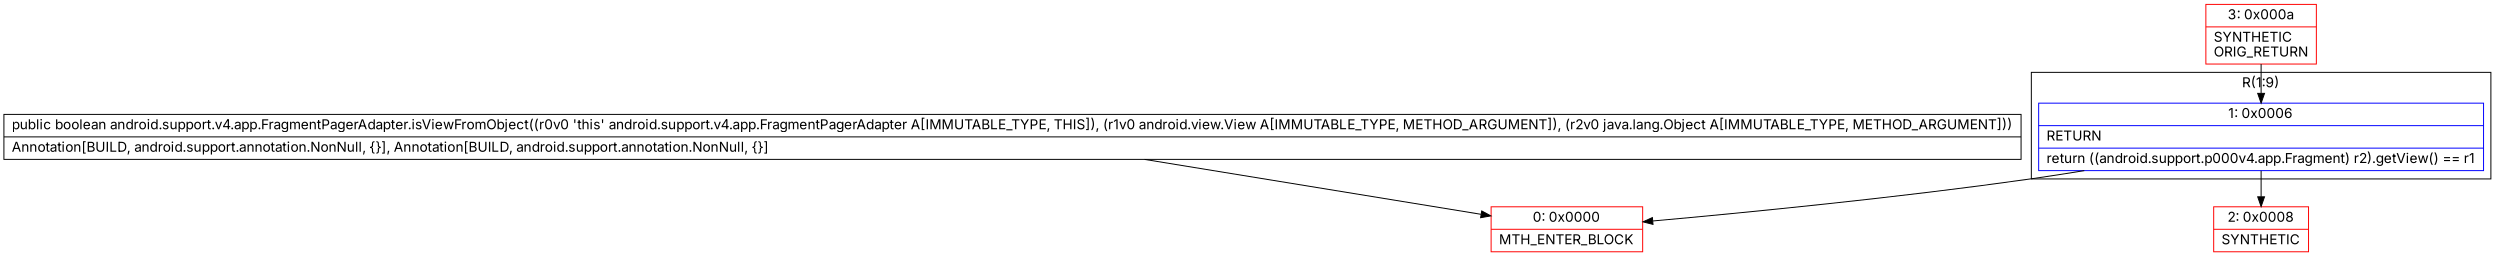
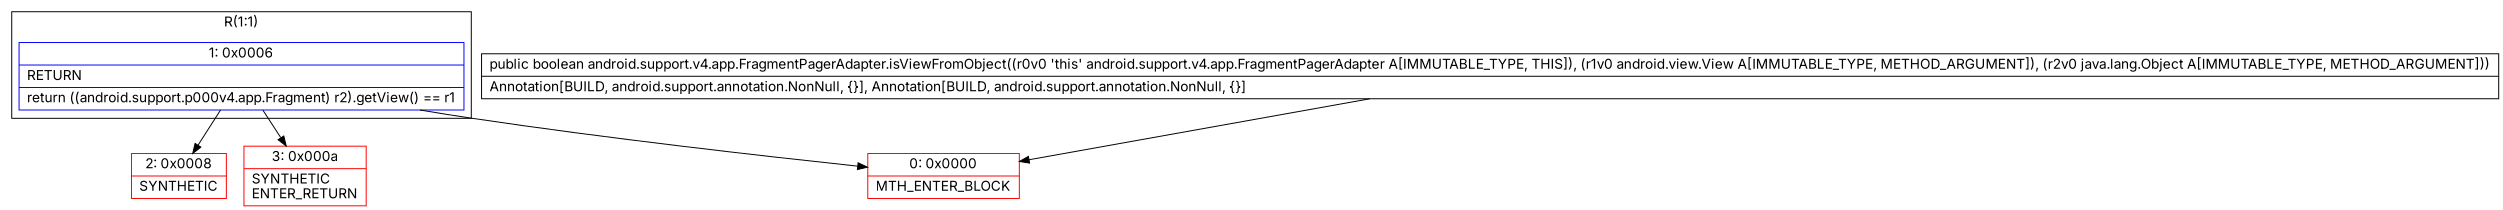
(2261, 52) -> (305, 194)
(2261, 79) -> (272, 125)
(2261, 84) -> (242, 23)
